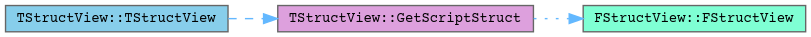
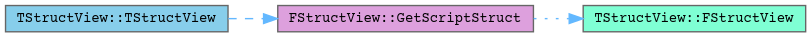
(406, 19) -> (406, 19)
(694, 19) -> (694, 19)
